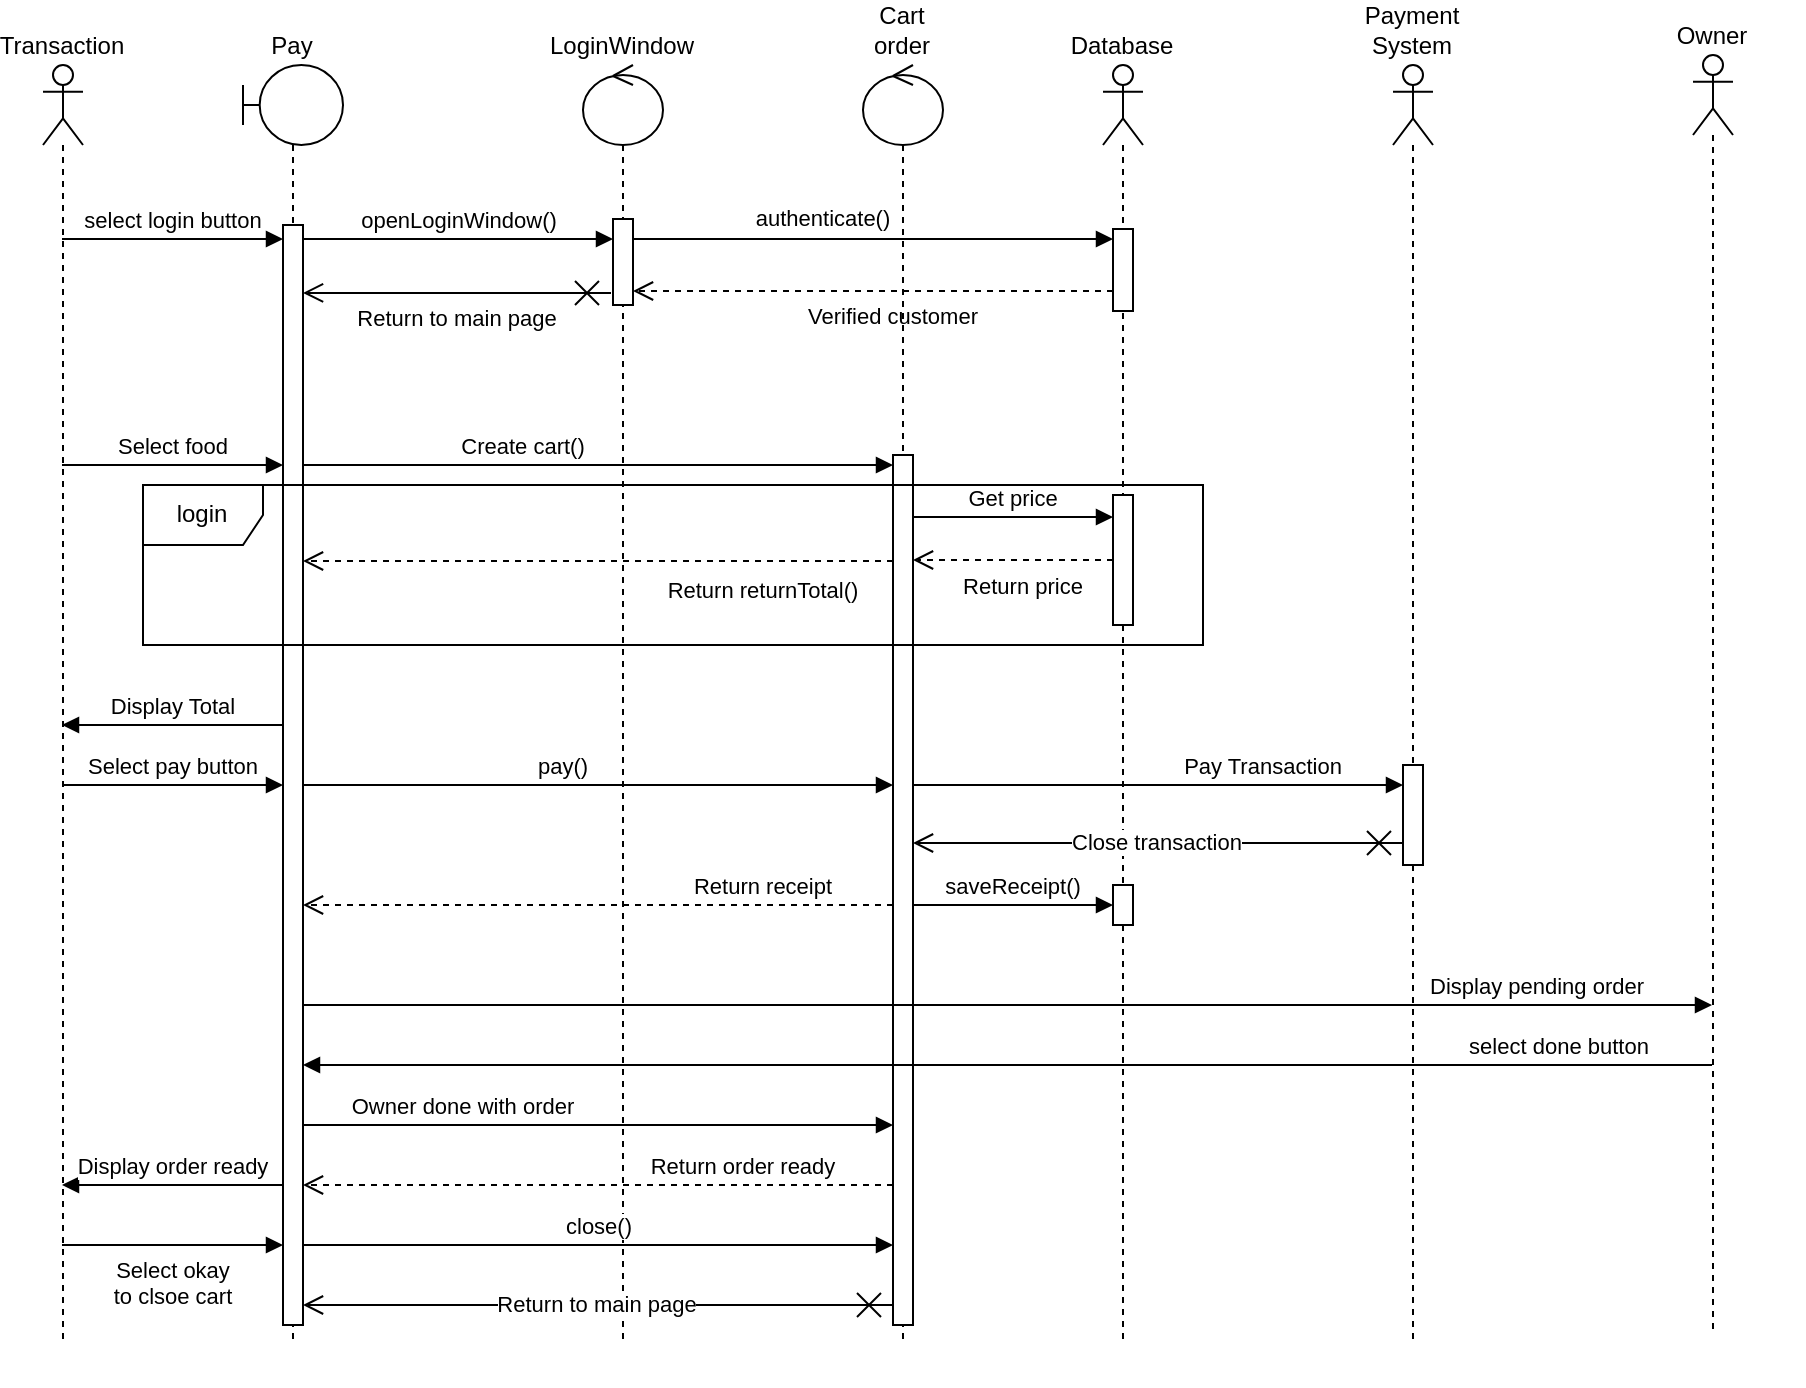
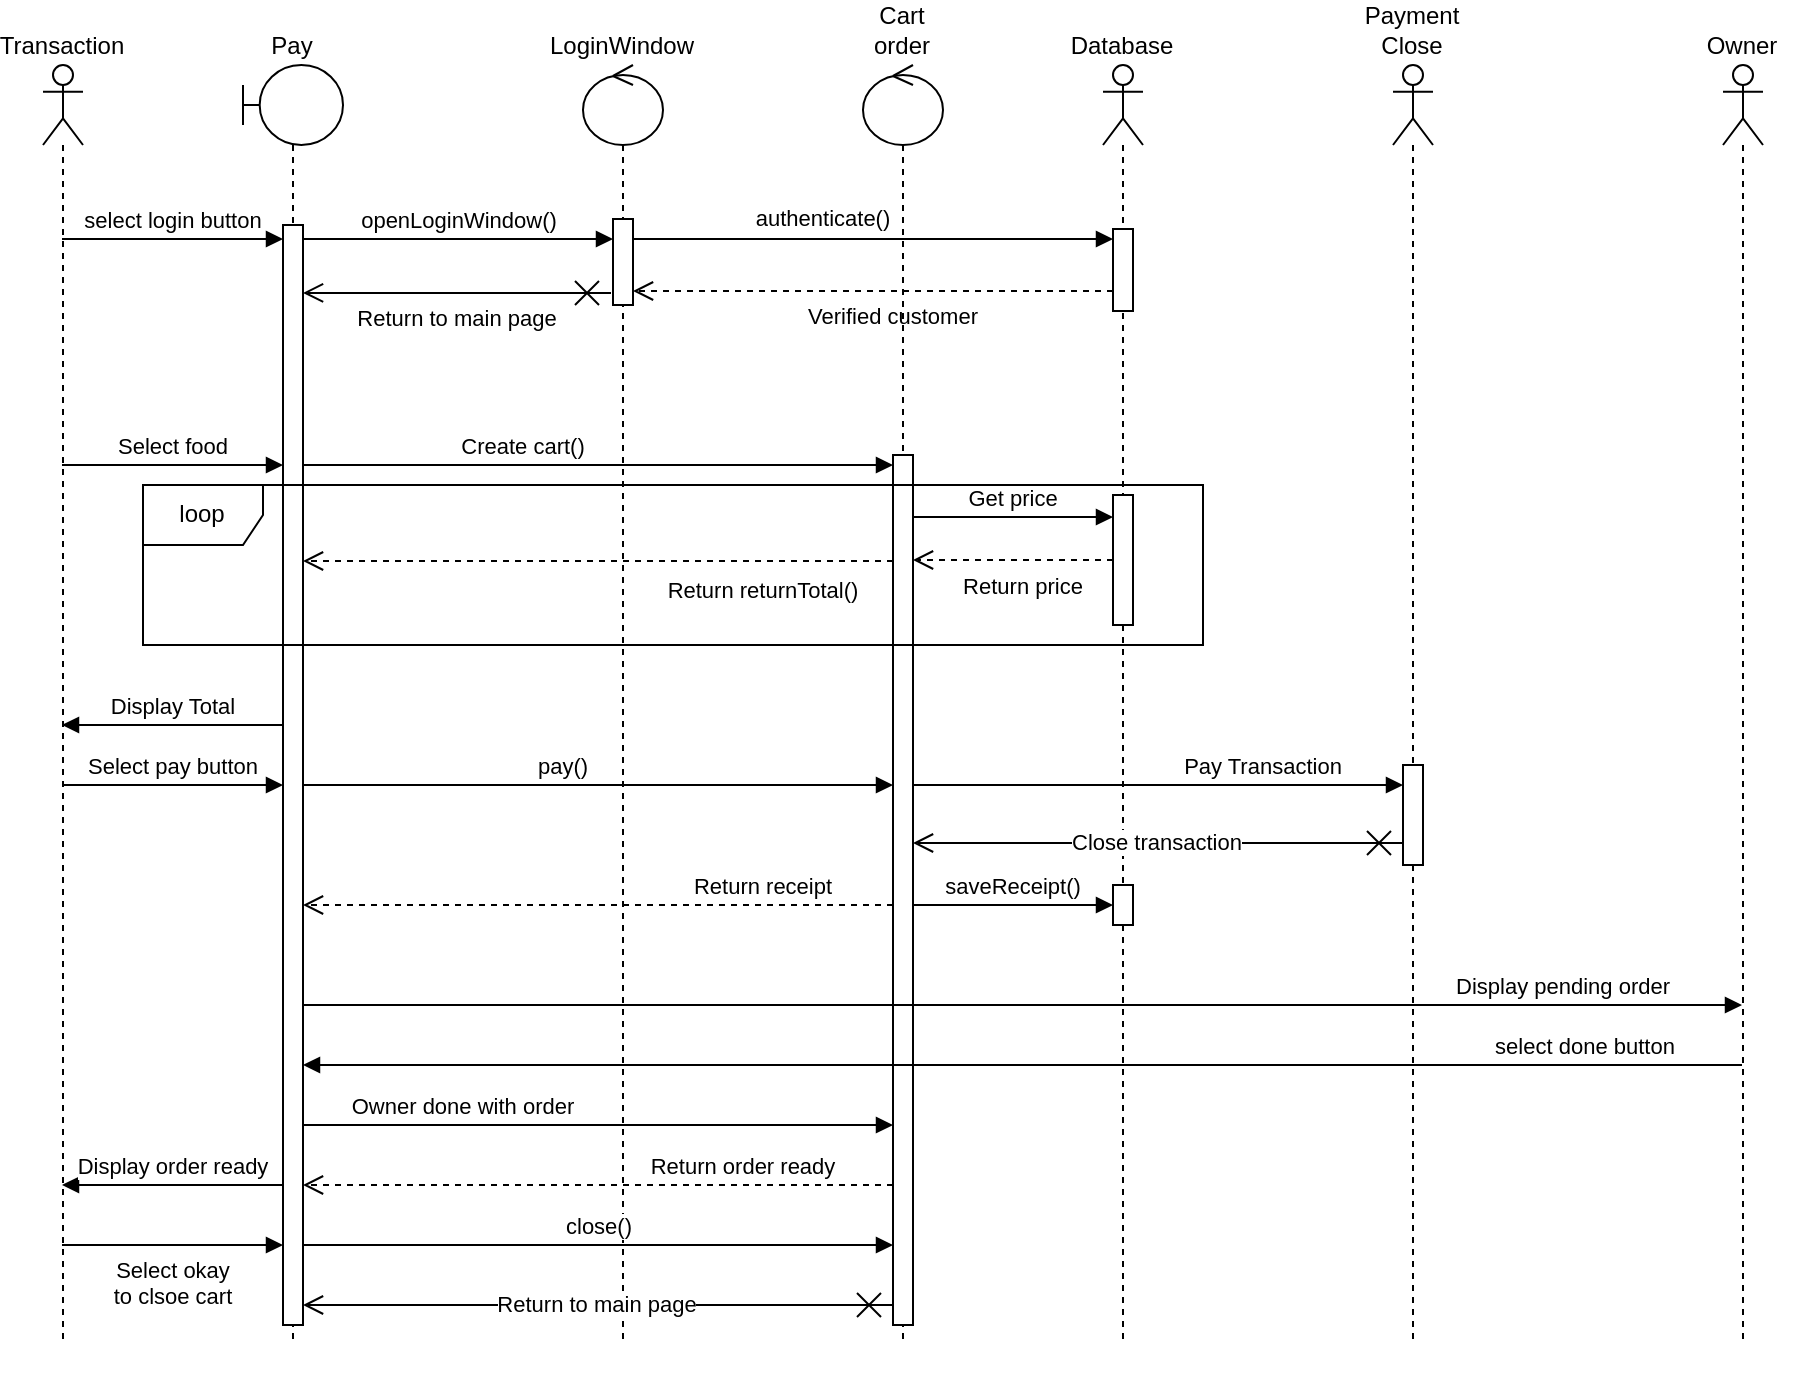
(1413, 0) -> (1413, 0)
(203, 515) -> (203, 515)
(1713, 695) -> (1743, 705)
